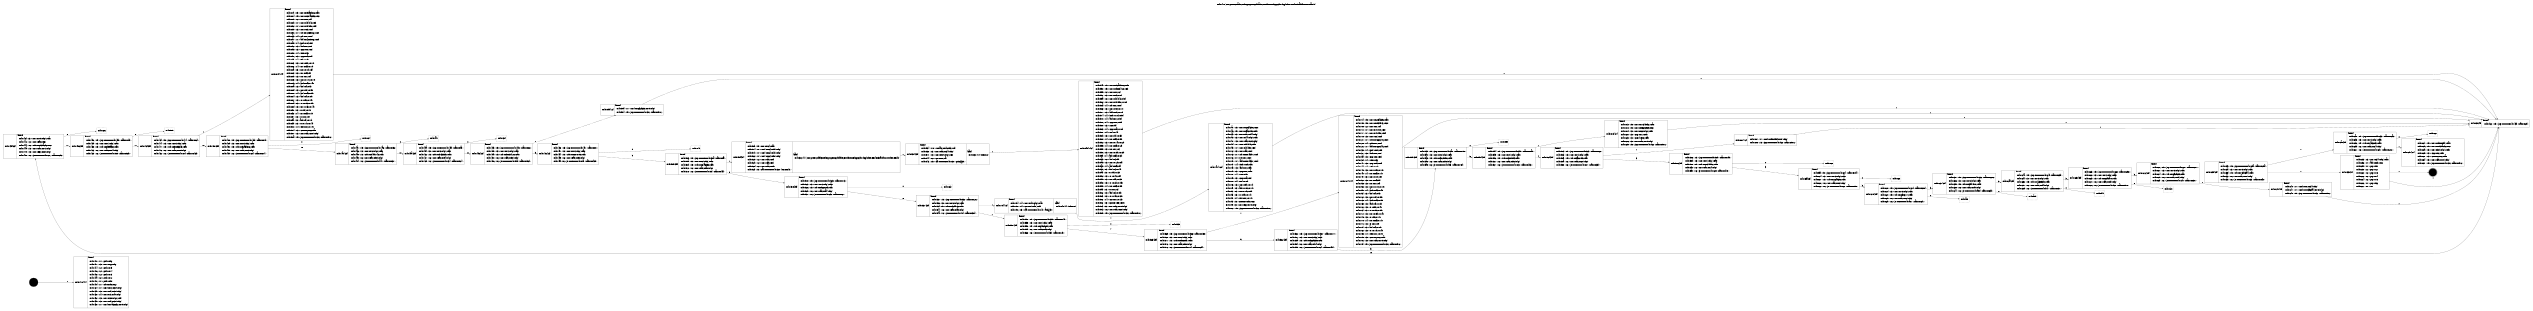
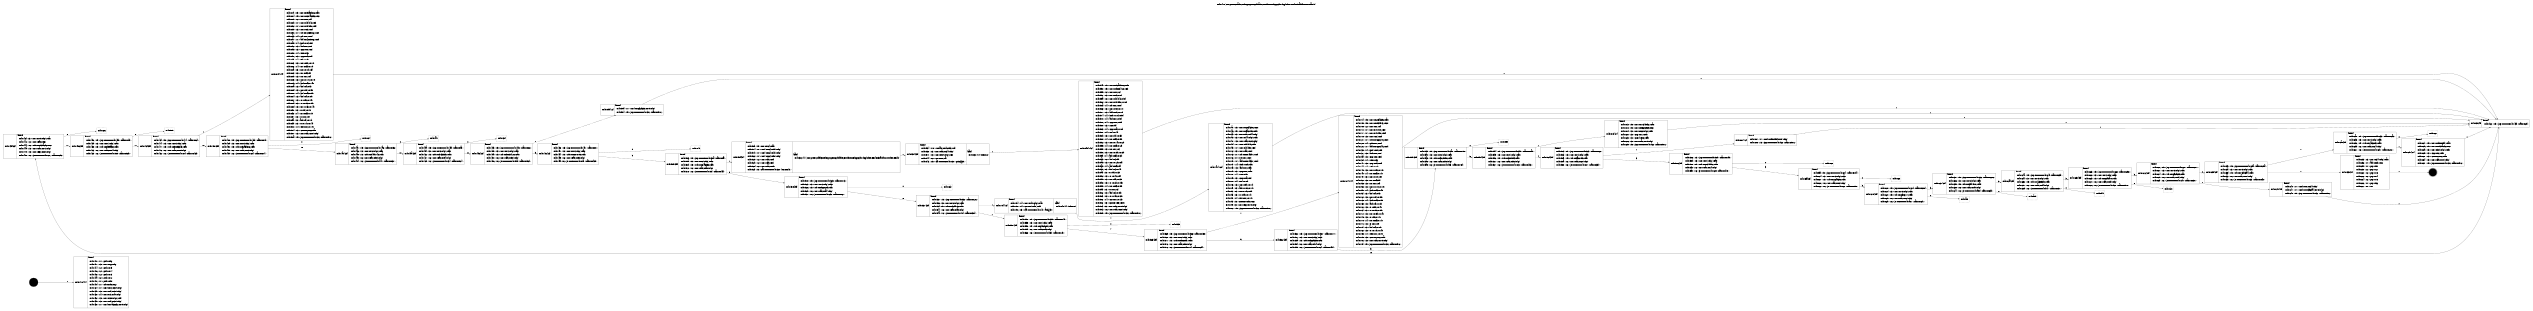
none -> (2202, 173)
(2458, 182) -> (2477, 133)
